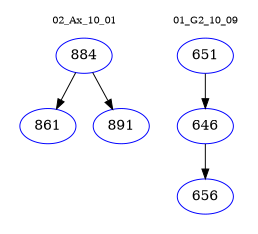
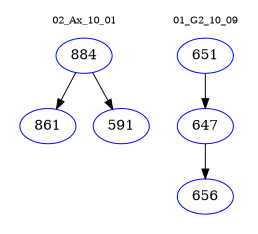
(121, 126) -> (121, 126)
(205, 126) -> (205, 126)
